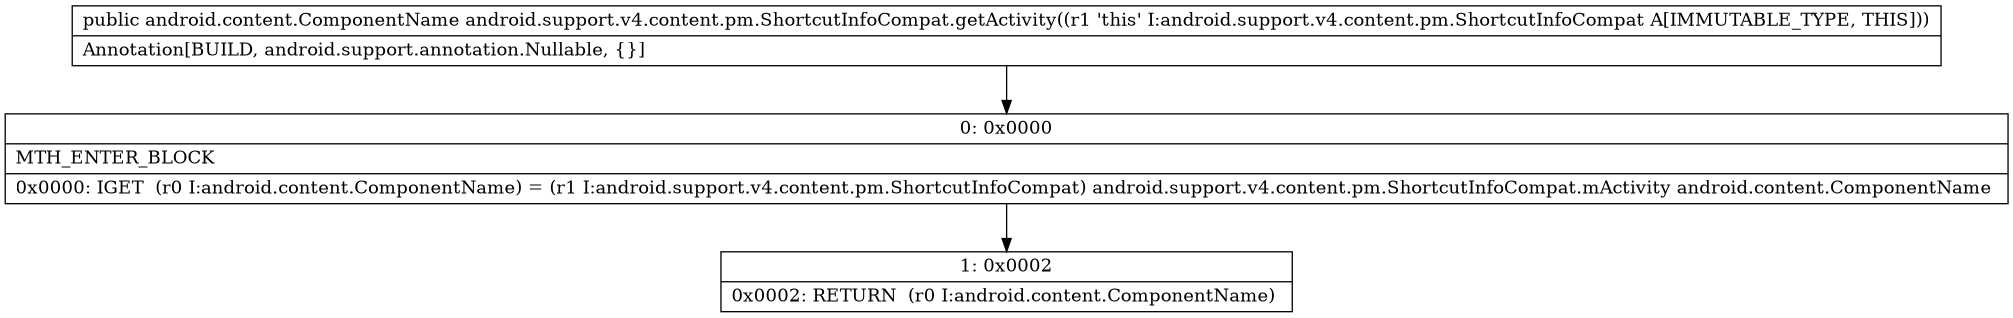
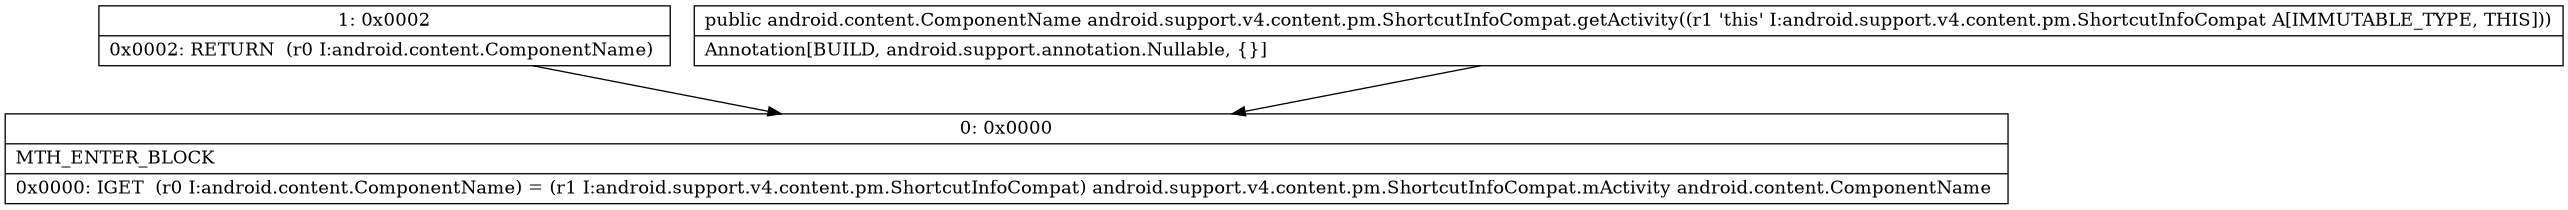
(1007, 221) -> (650, 89)
